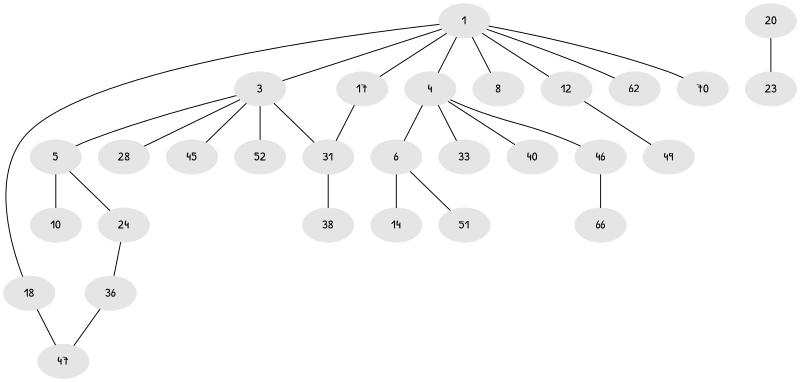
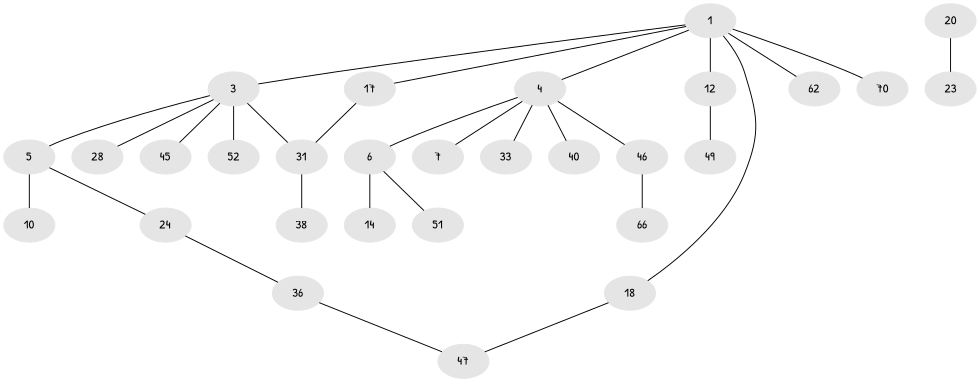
(498, 89) -> none
none -> (438, 157)
